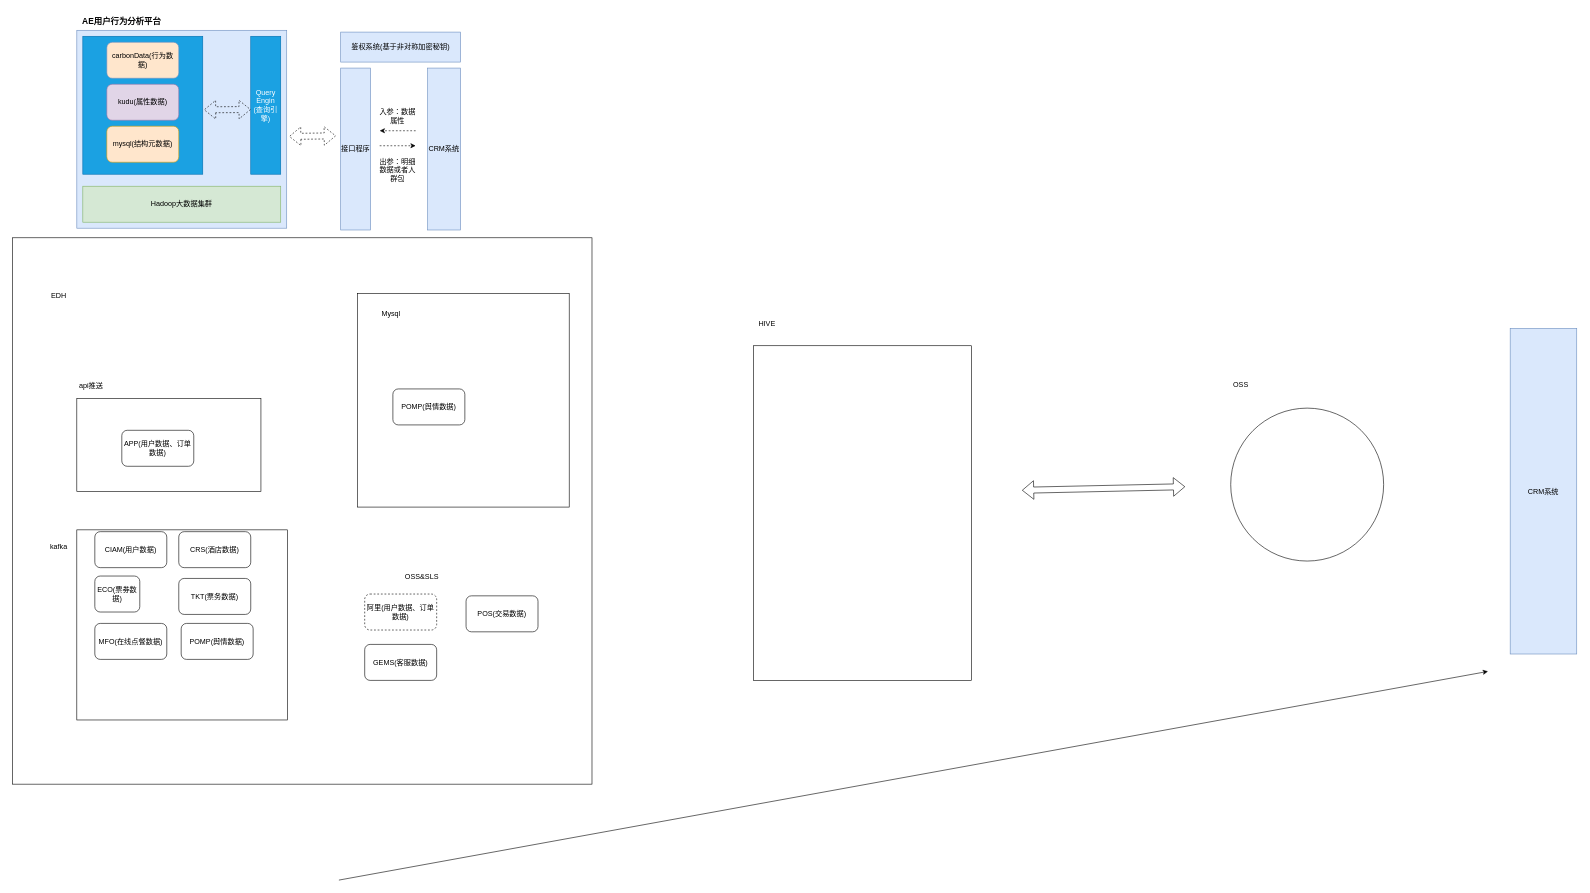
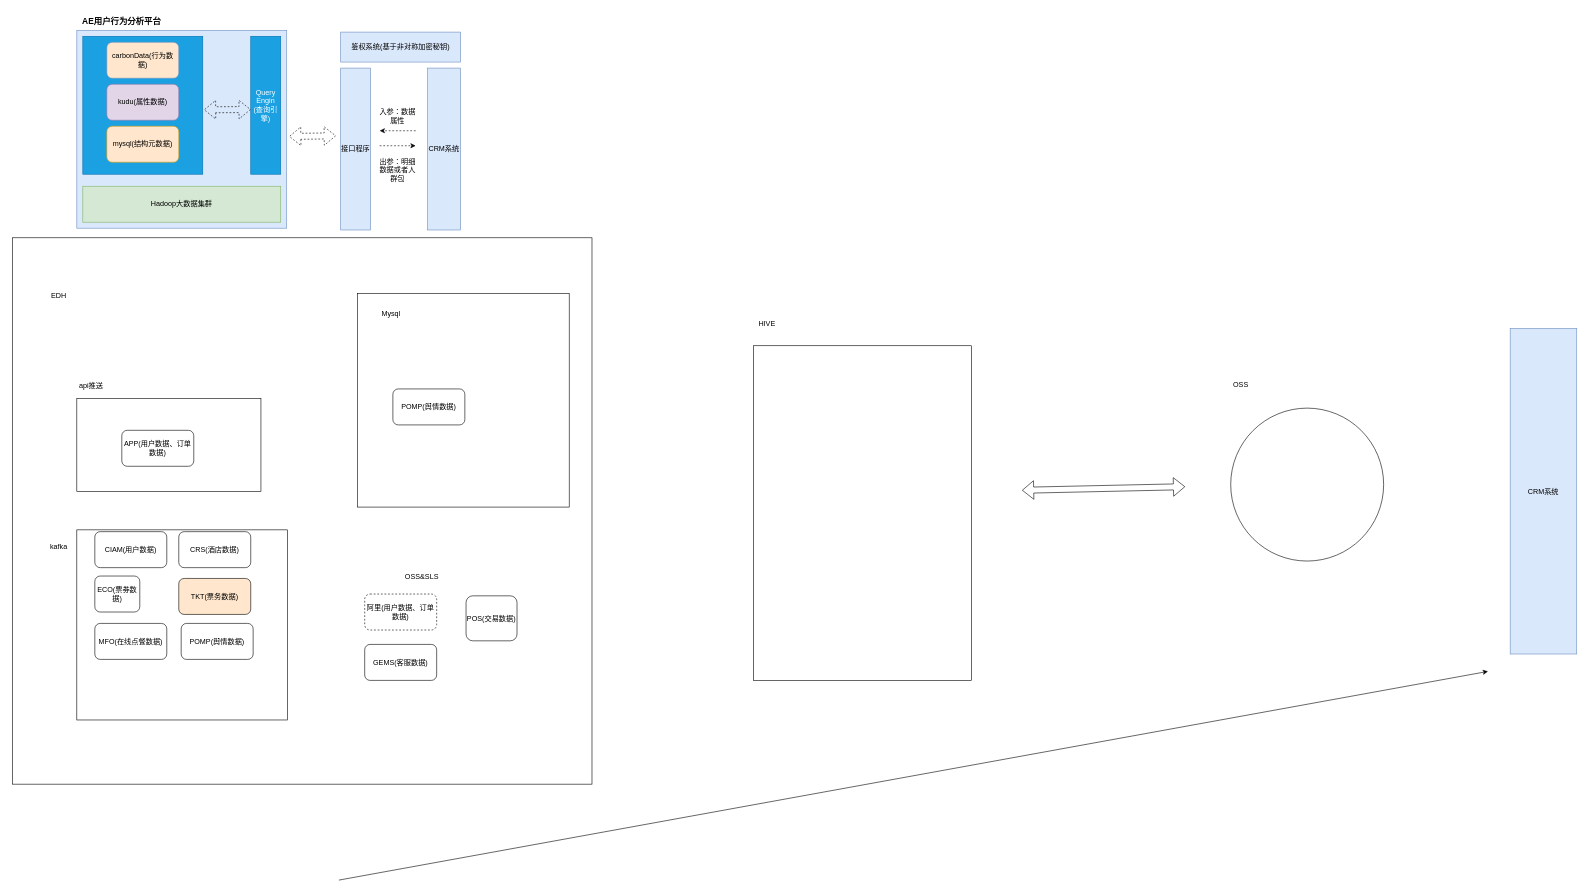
(215, 597) -> (215, 597)
(502, 614) -> (491, 619)
